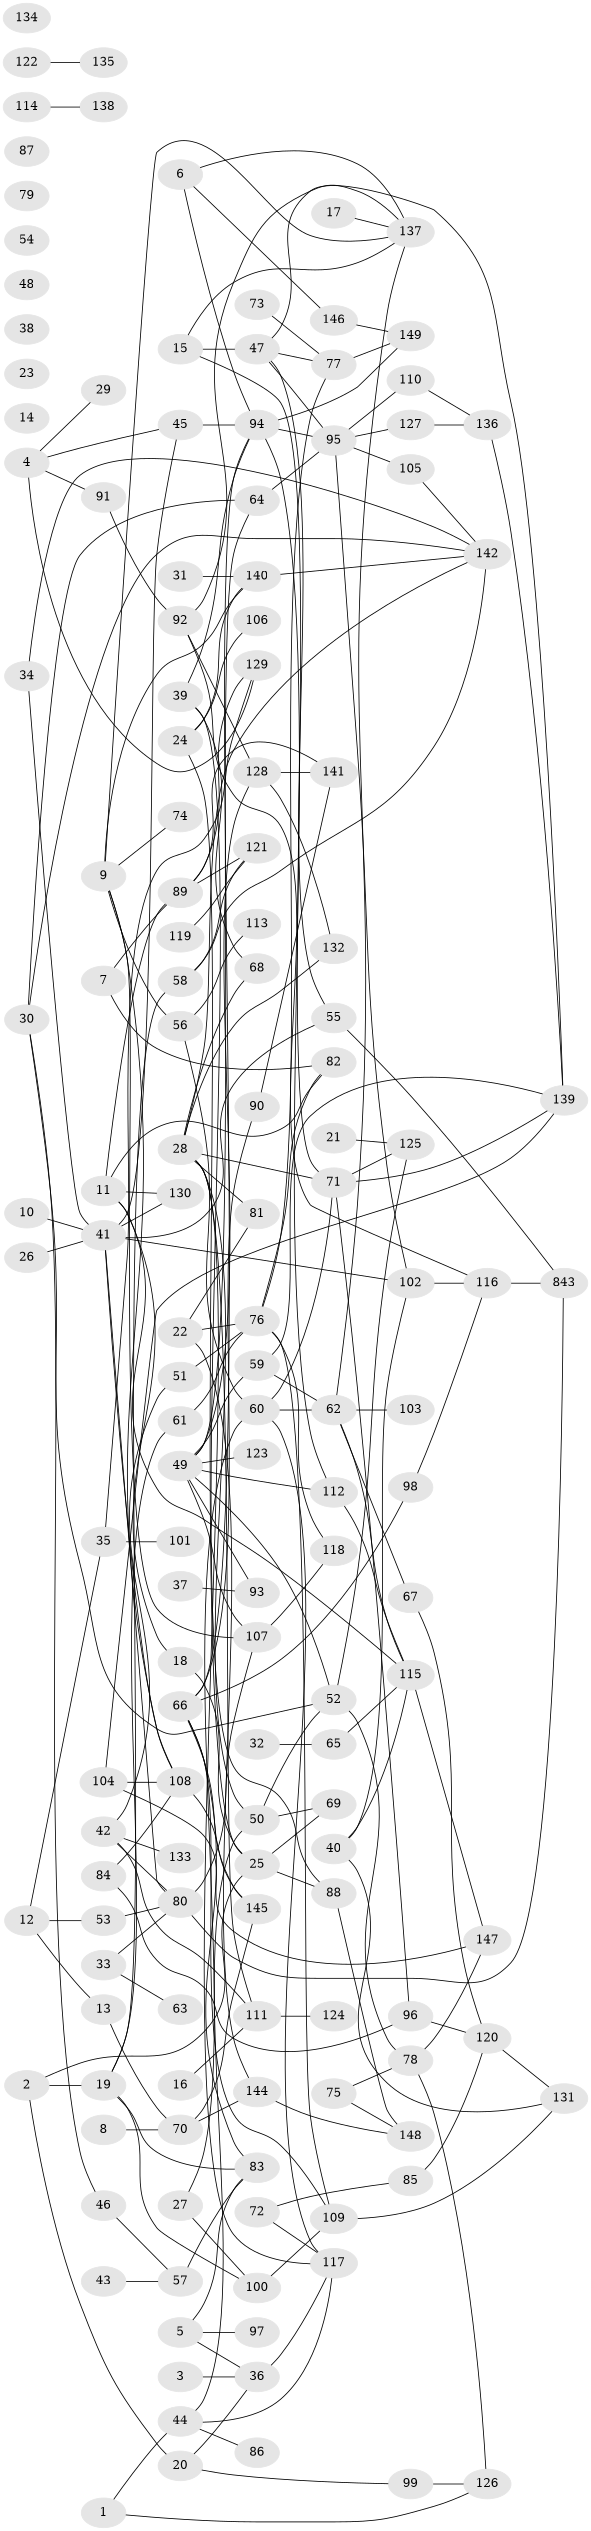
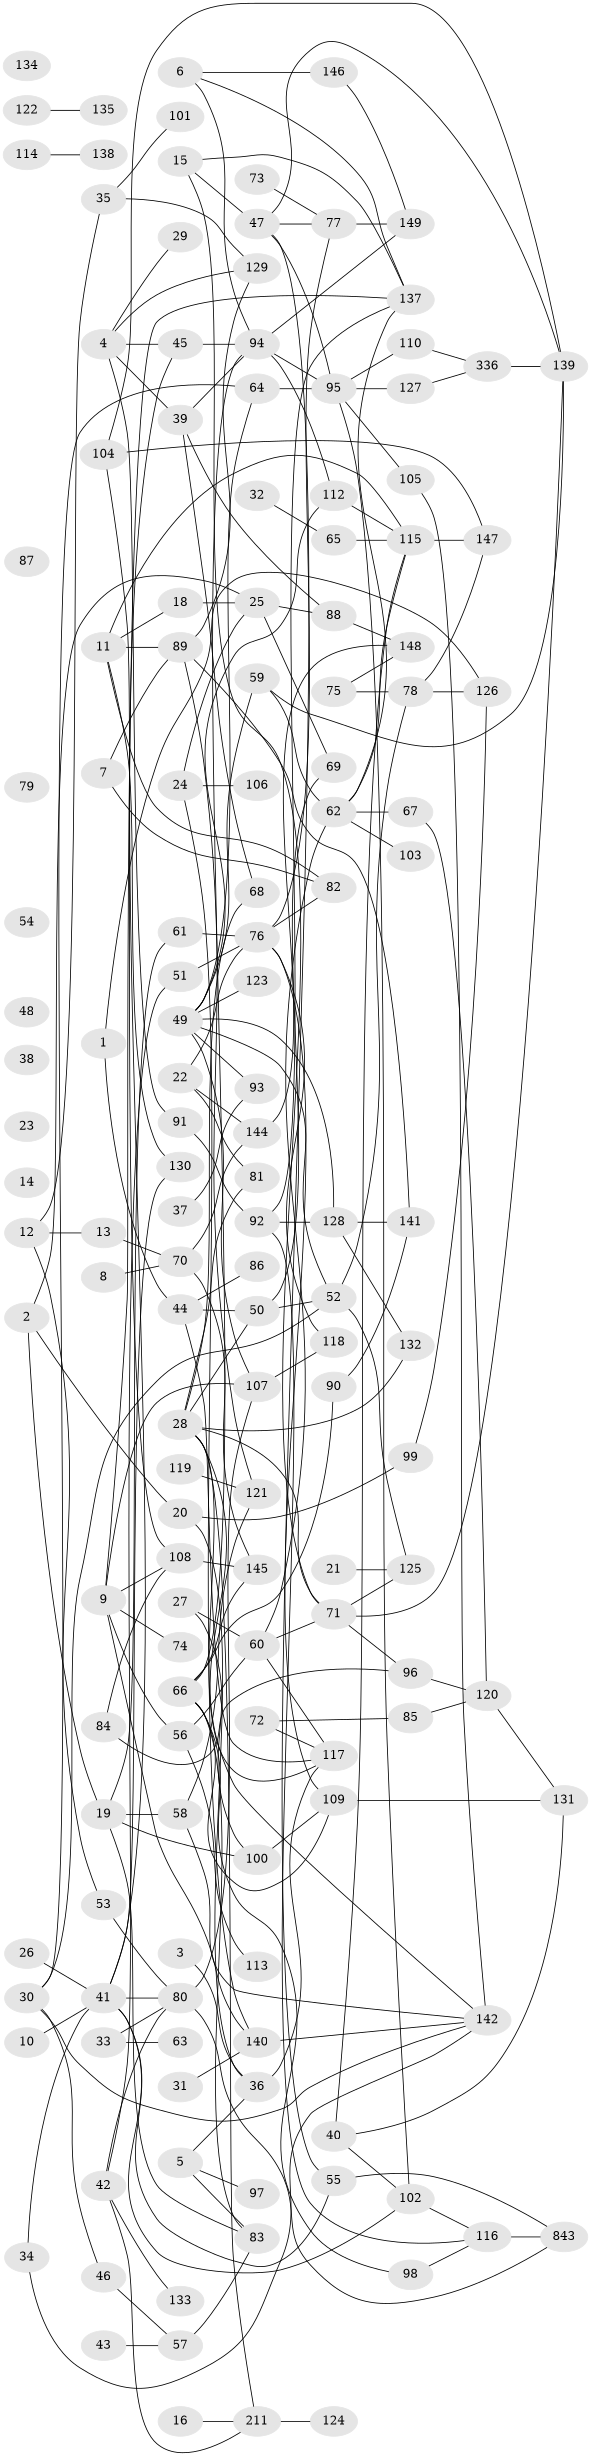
(334, 213) -> none
none -> (139, 380)
(487, 425) -> (487, 367)
(127, 1511) -> none
(257, 2016) -> (257, 2421)
